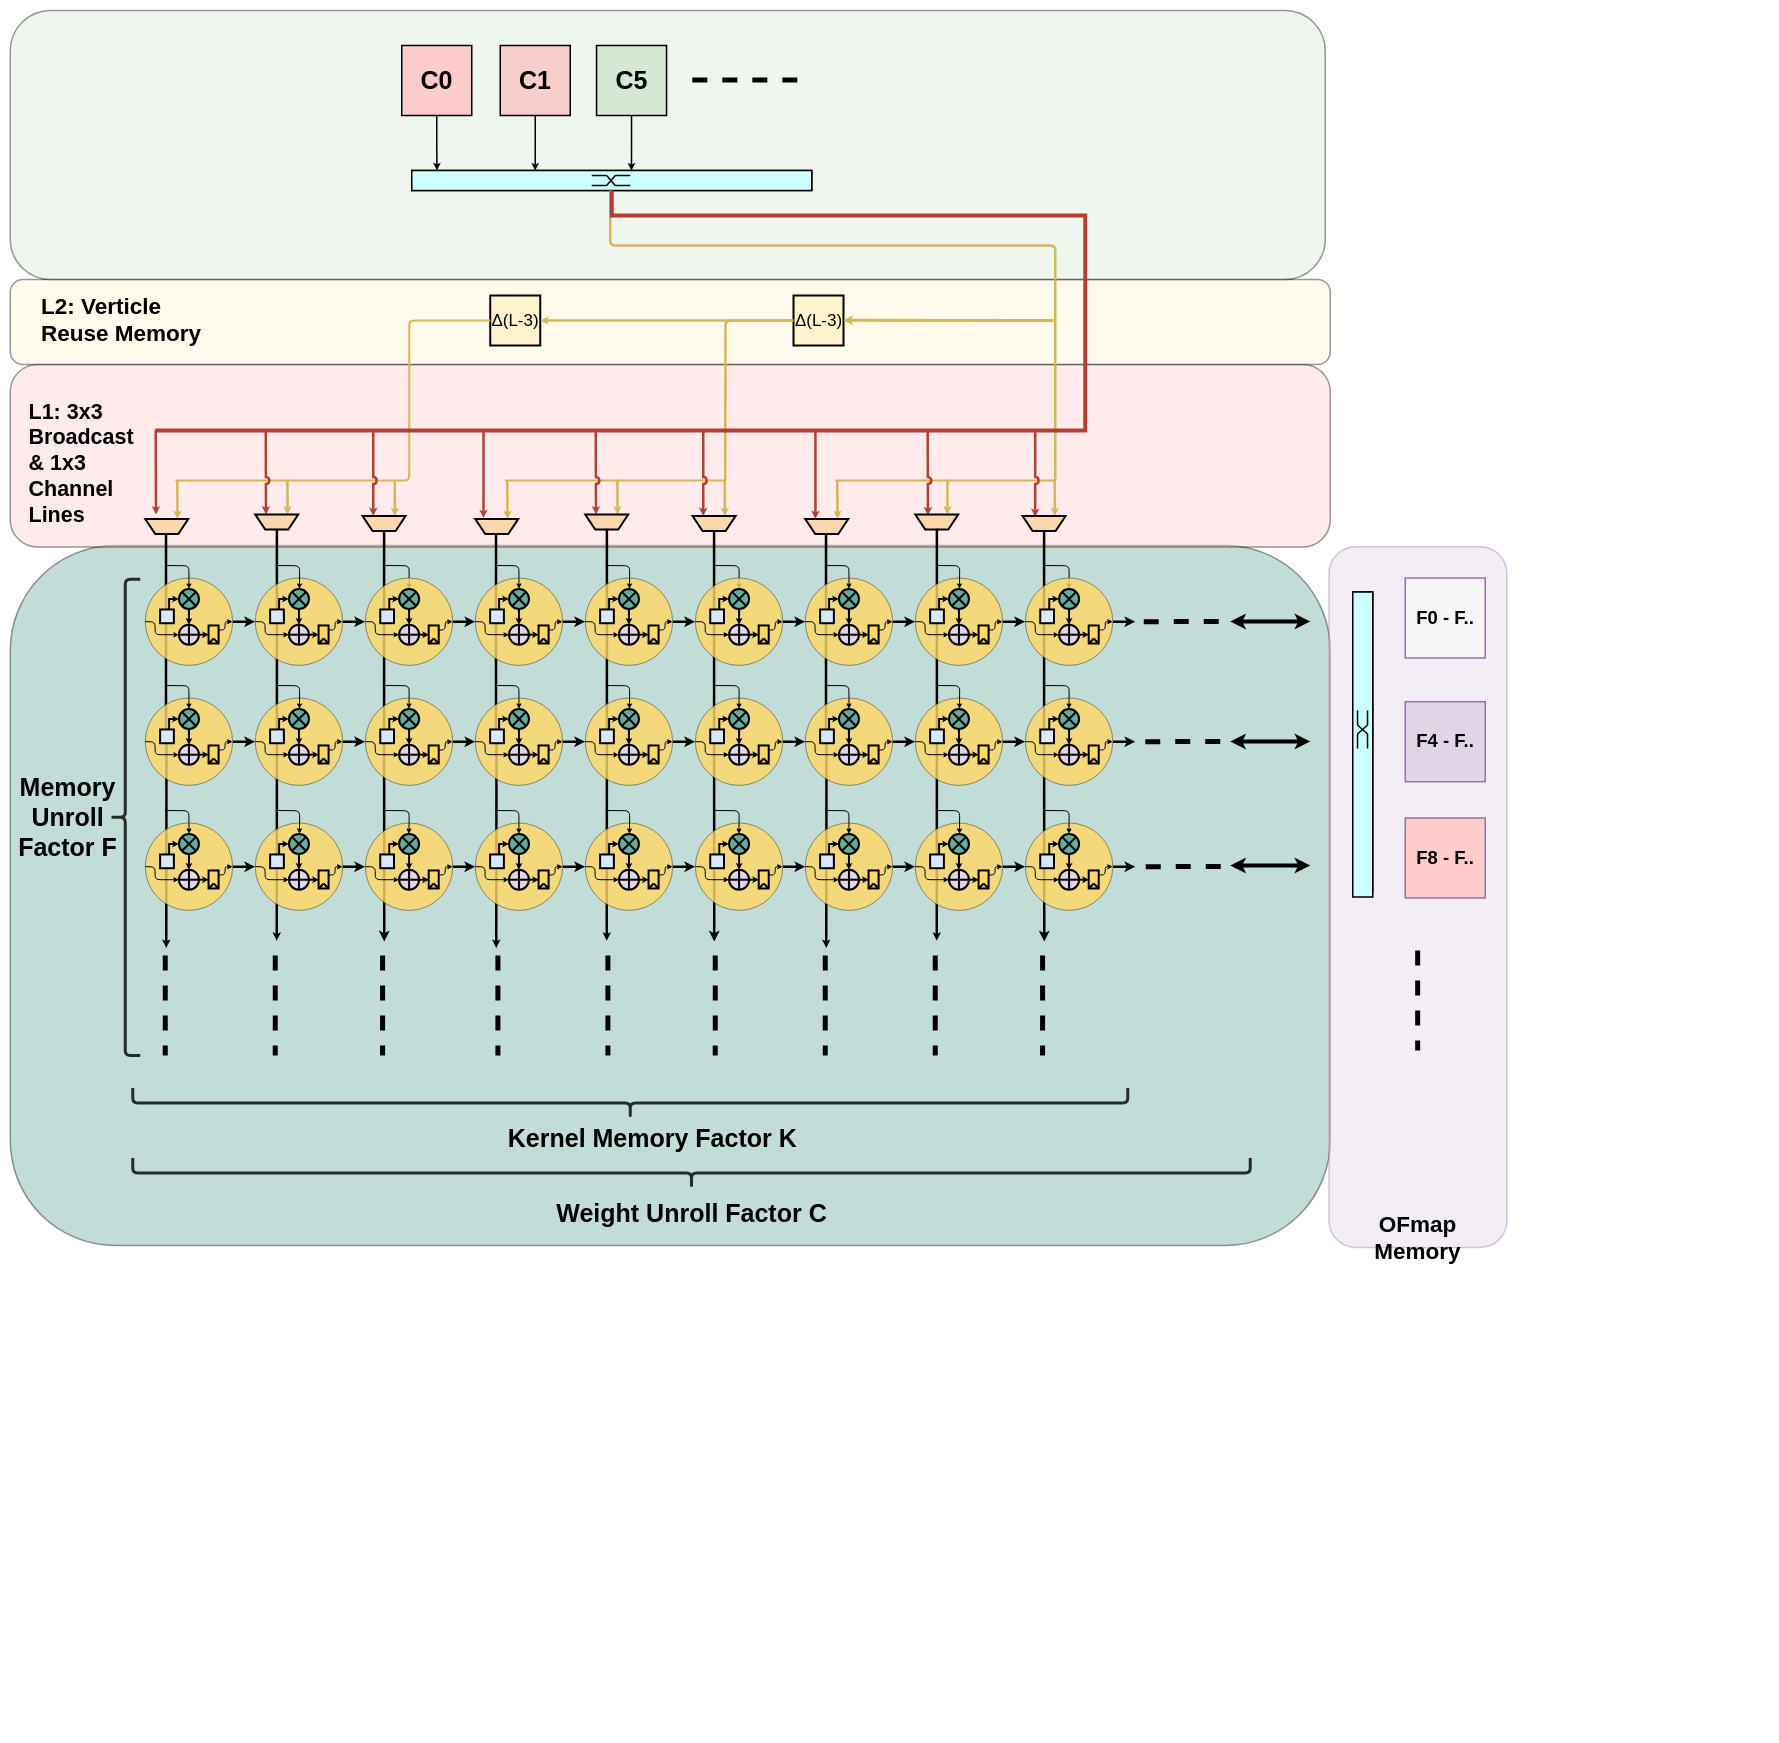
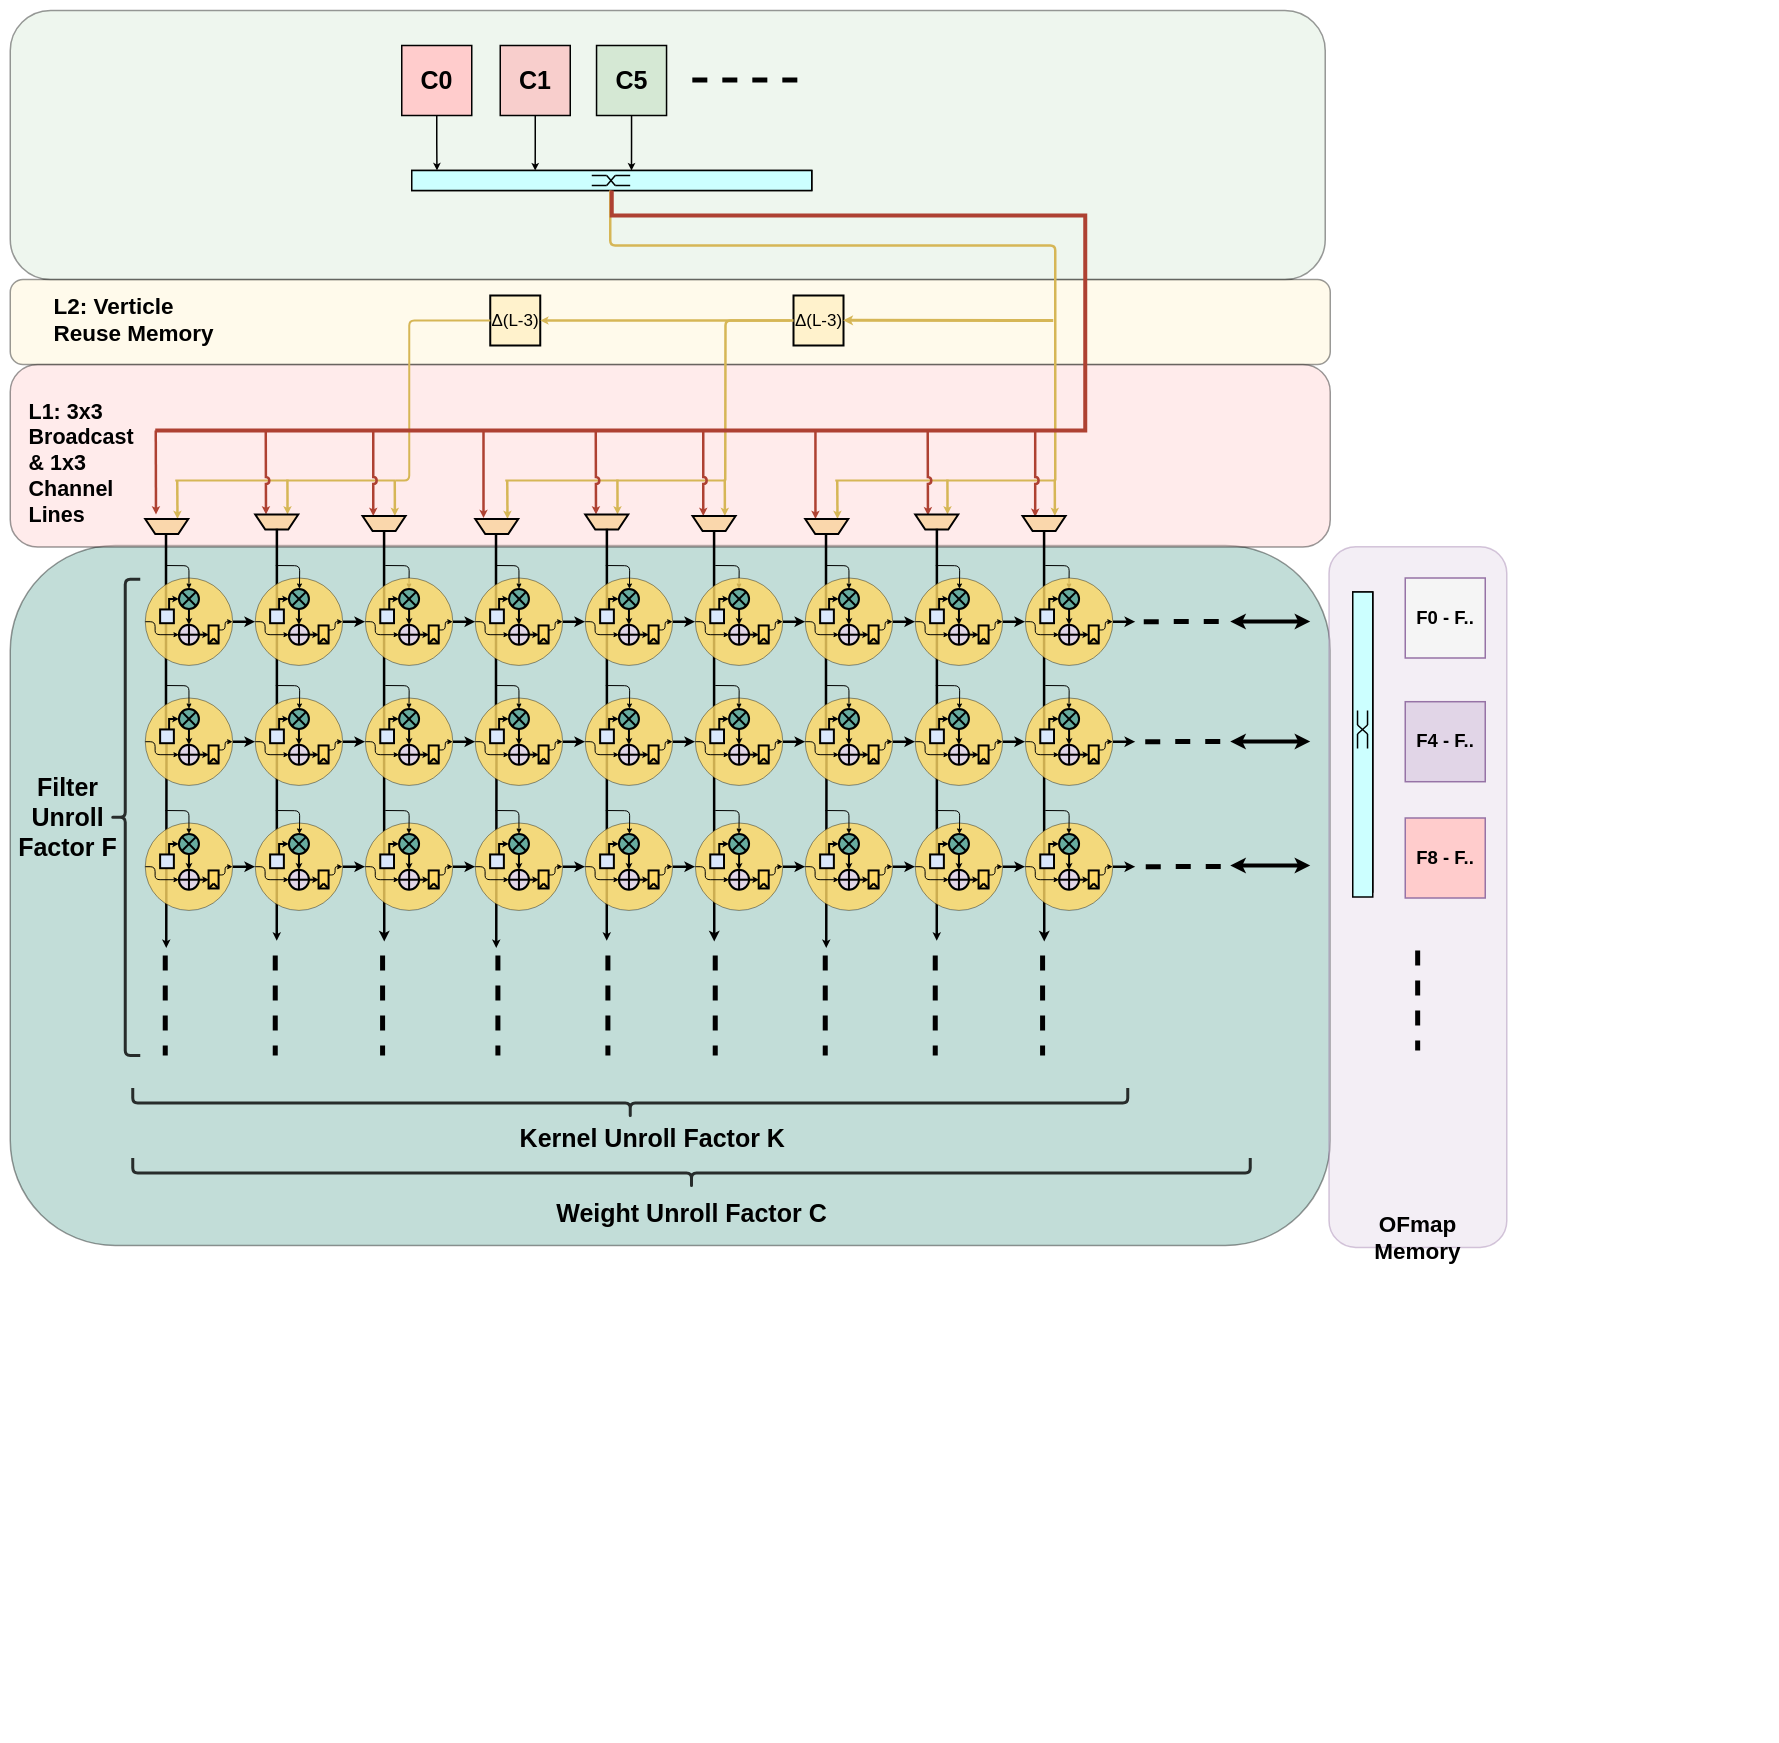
(135, 319) -> (148, 319)
(68, 817) -> (68, 817)
(653, 1138) -> (653, 1138)
